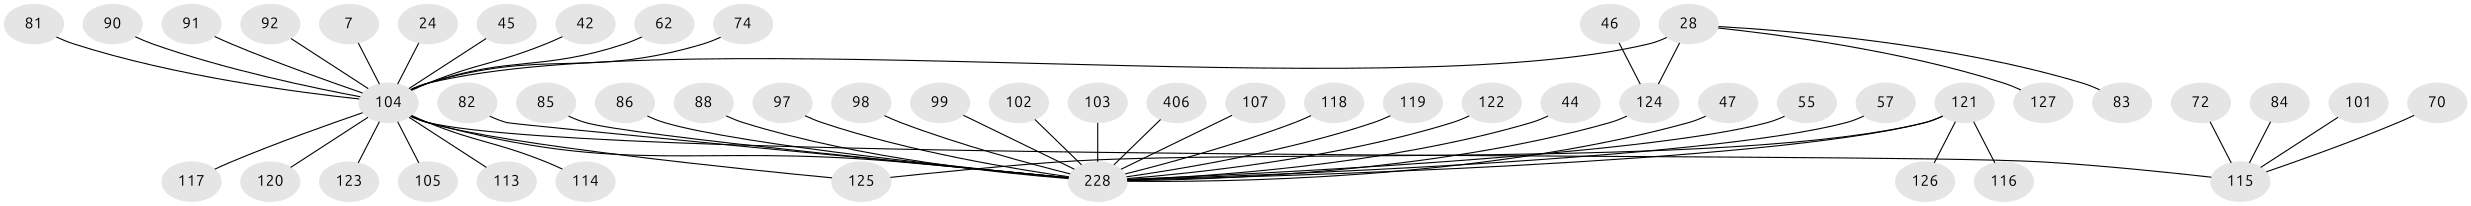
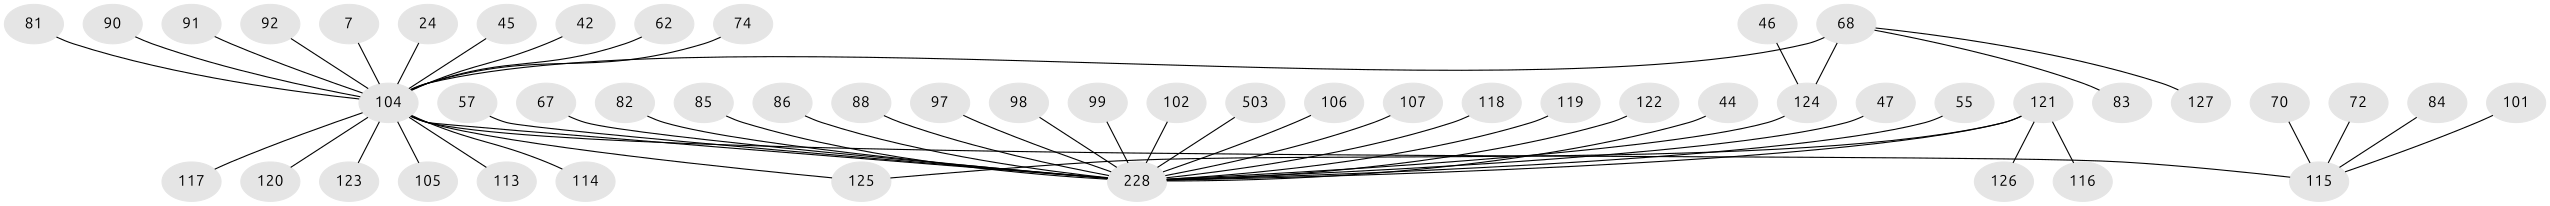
(1689, 24) -> (1846, 24)
none -> (546, 103)
(1098, 103) -> (1255, 103)
(1177, 103) -> (1334, 103)
